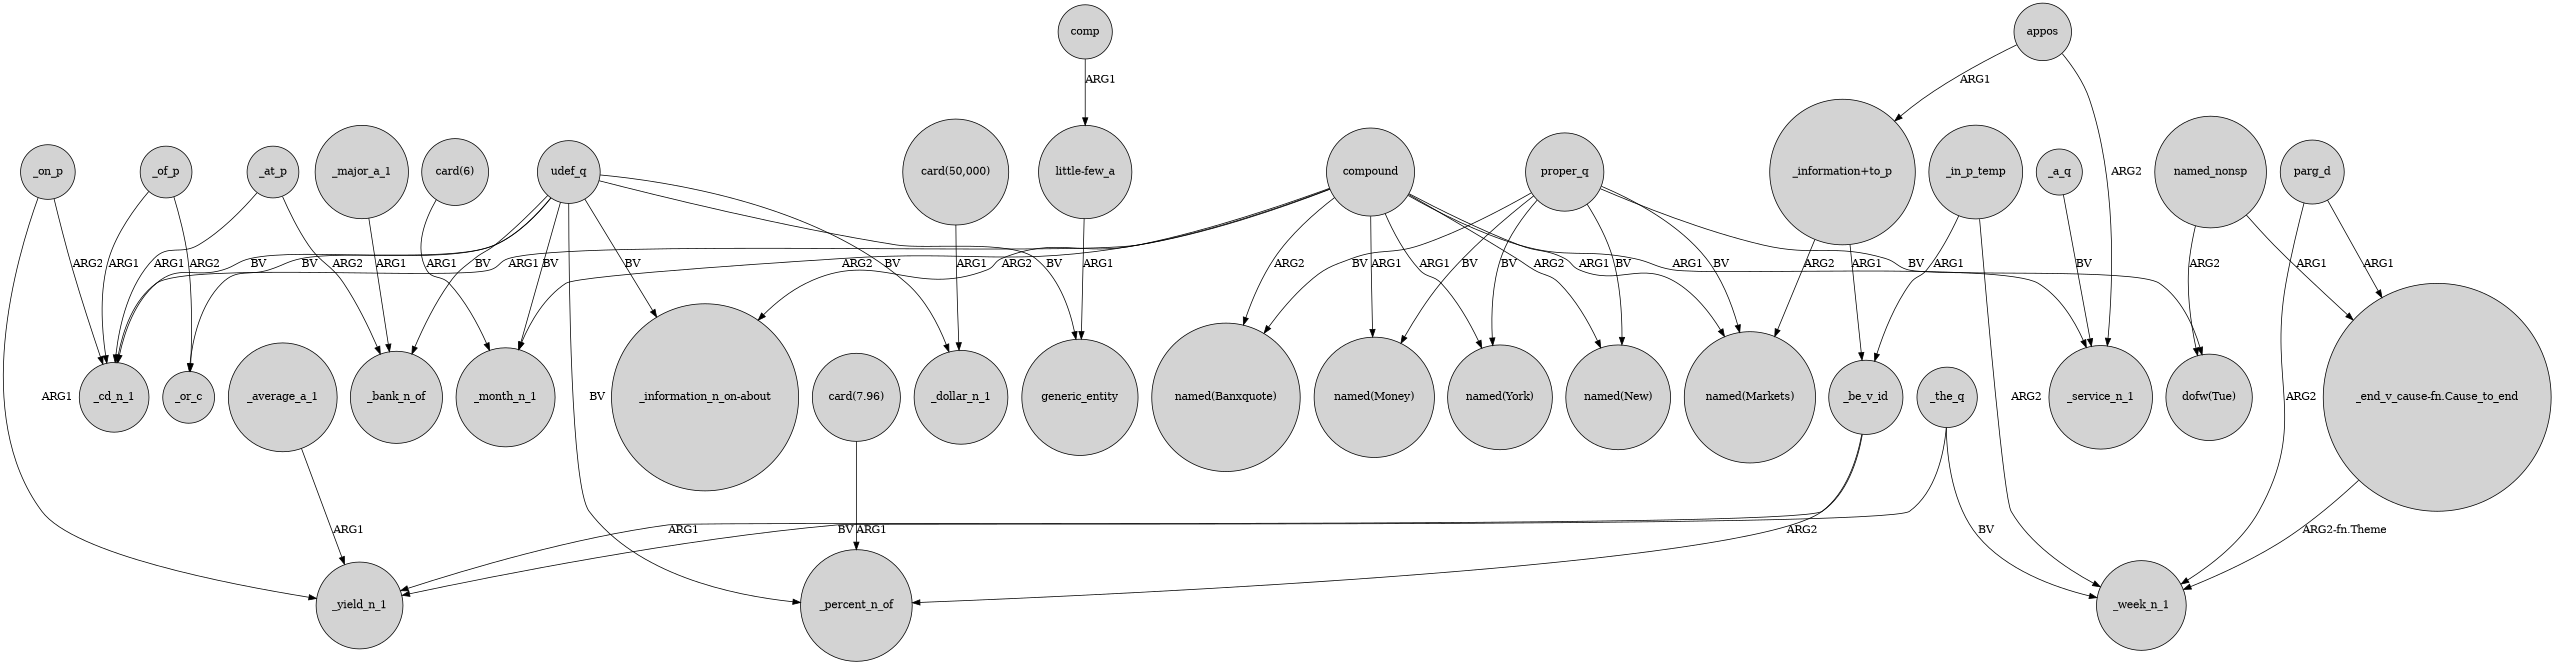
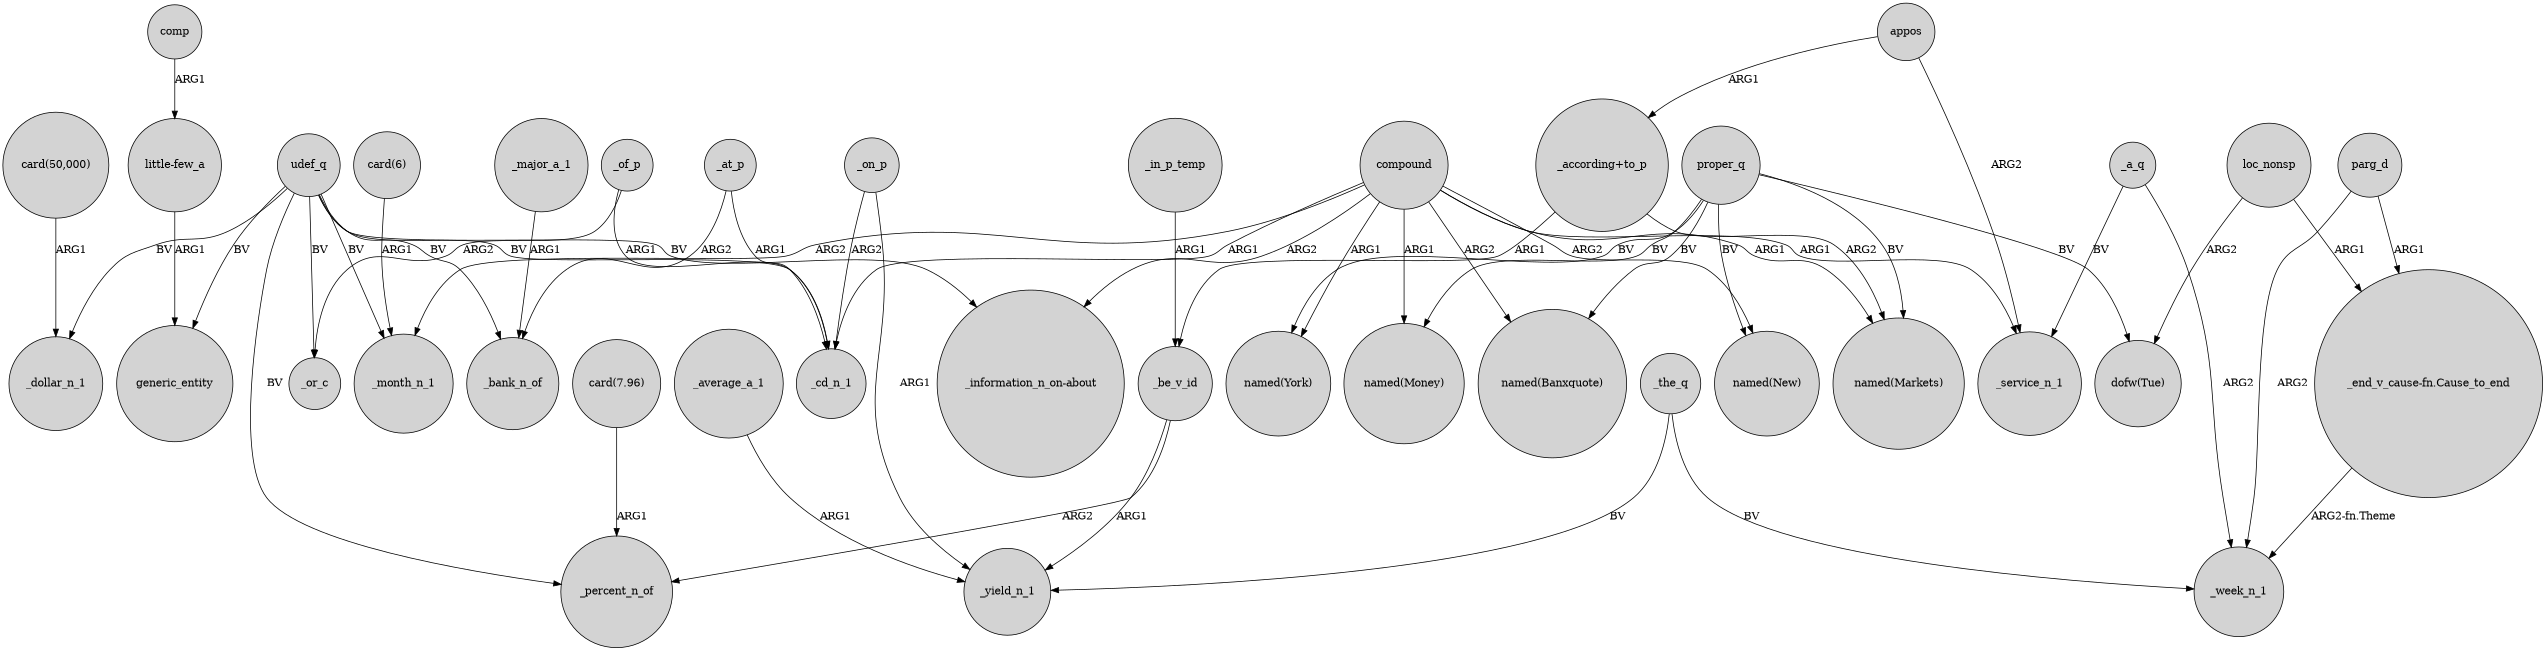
(1842, 172) -> (1602, 165)
(2211, 172) -> (2269, 165)
(1998, 421) -> (2209, 357)
